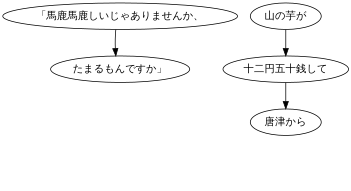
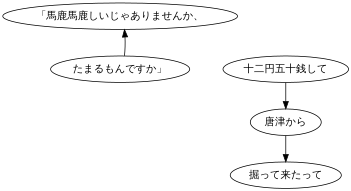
(286, 16) -> none
(115, 39) -> (125, 46)
none -> (286, 175)
